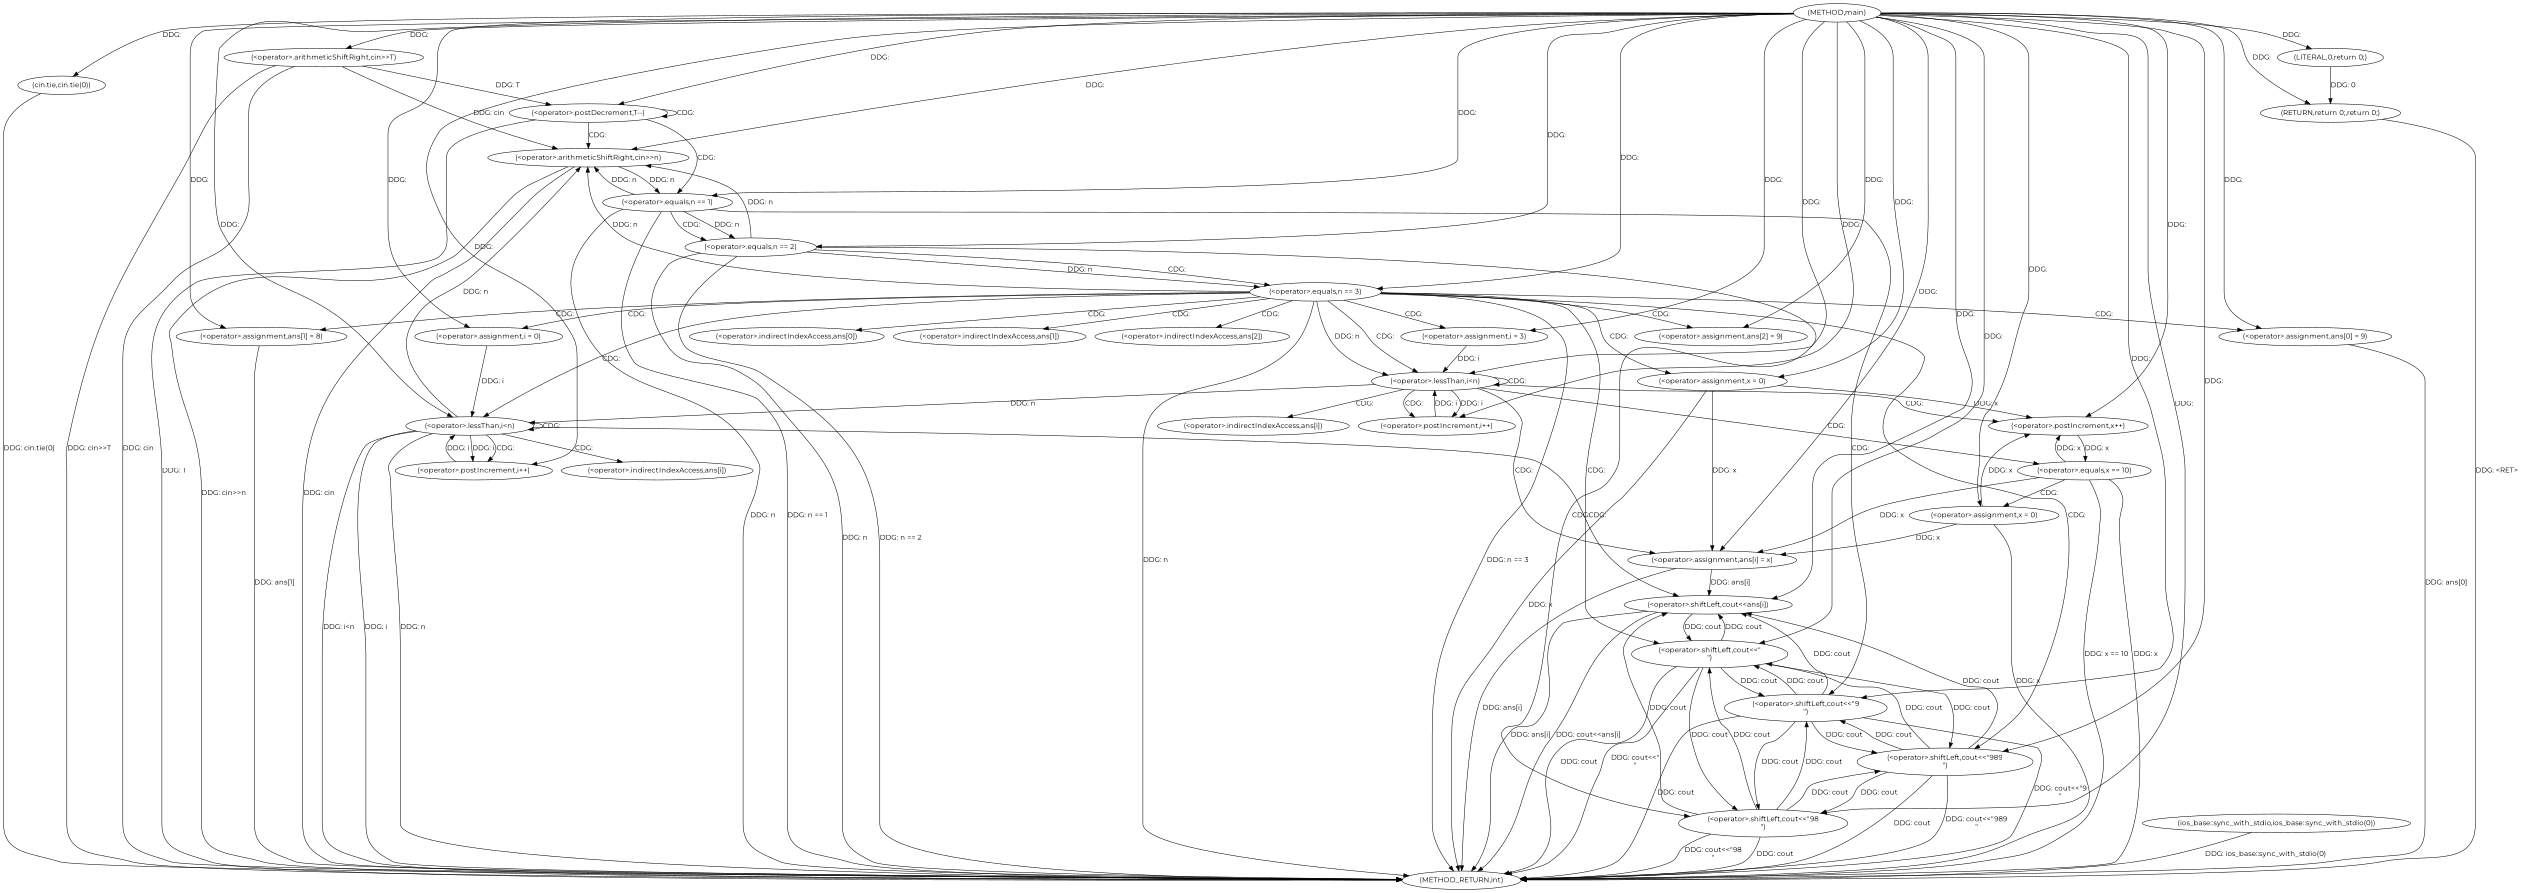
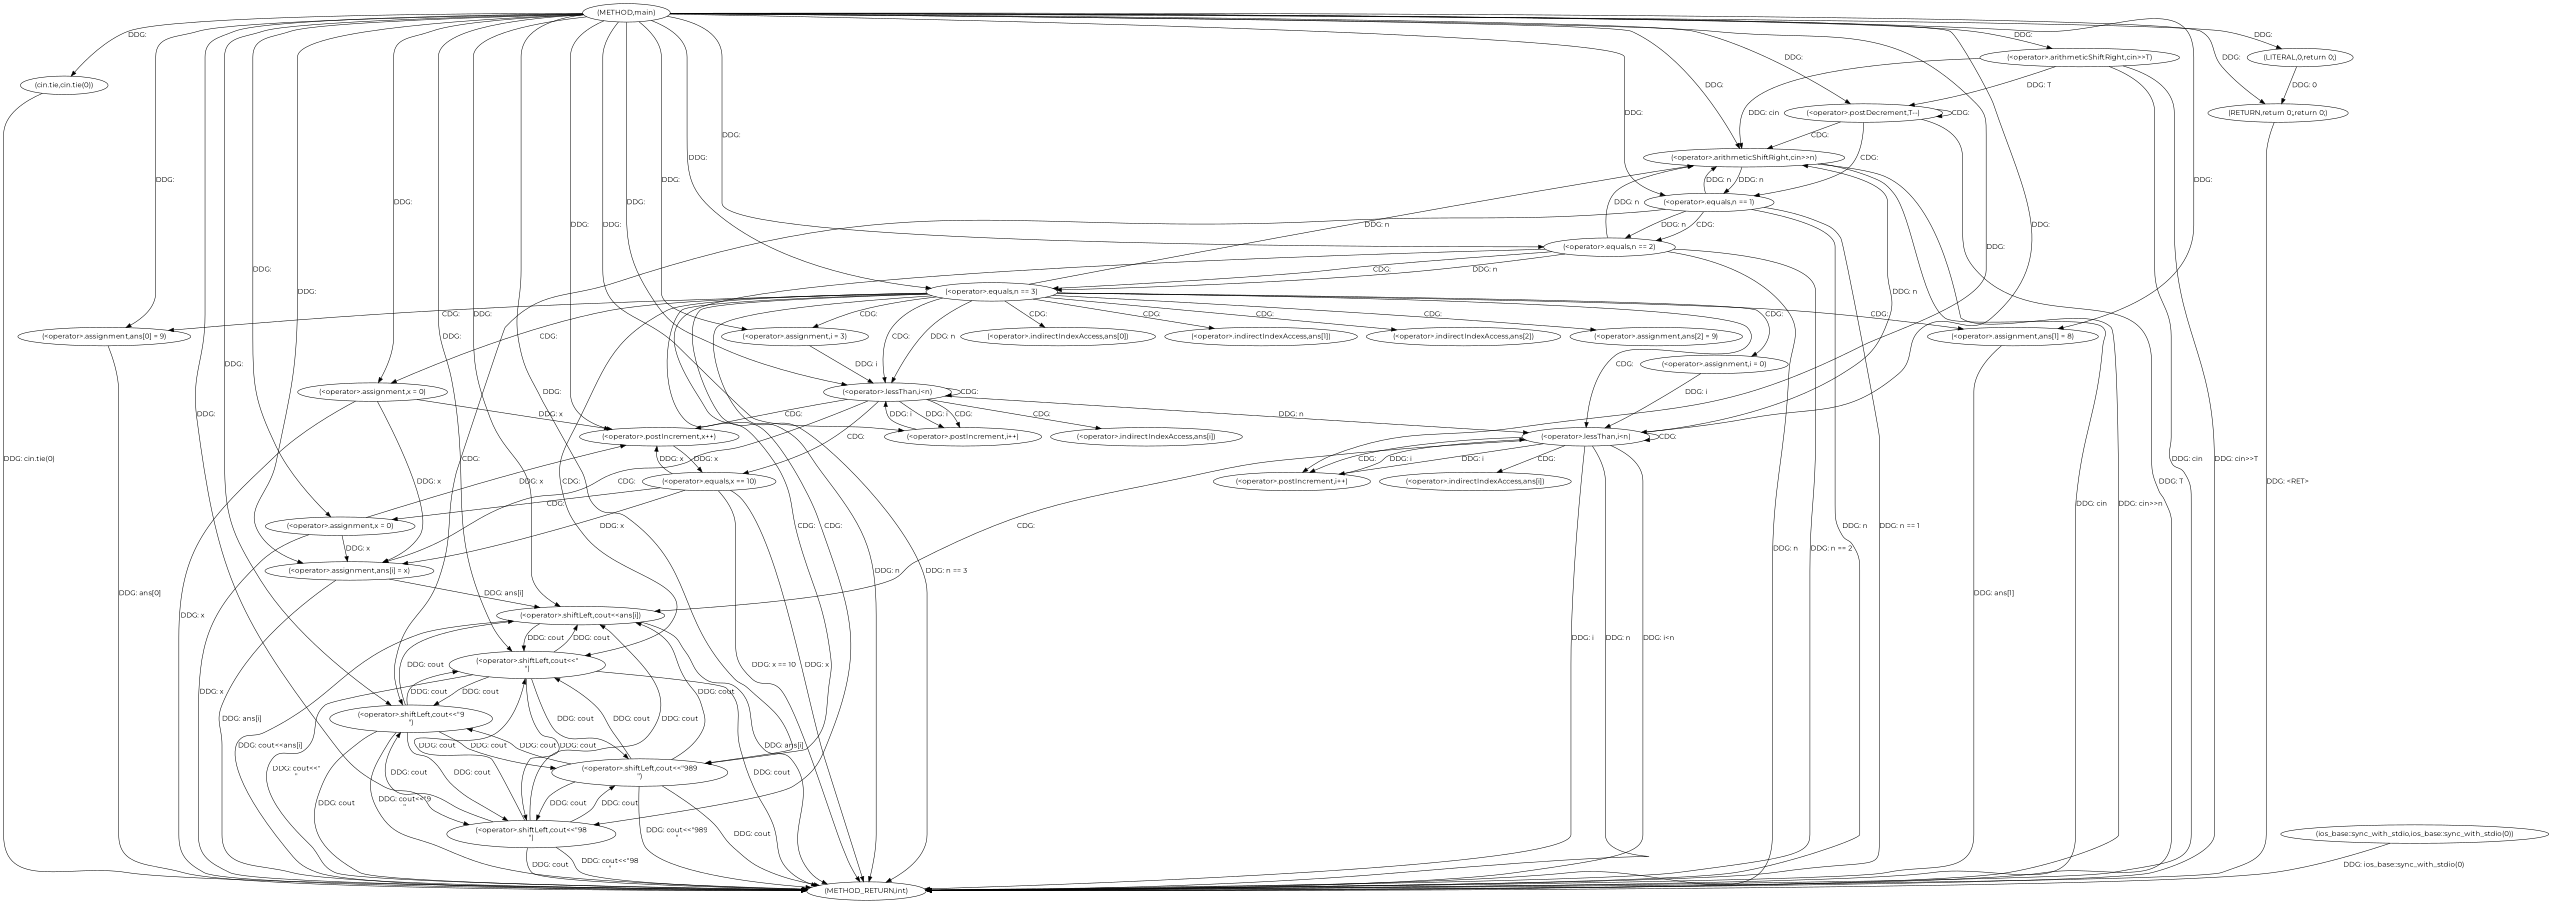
(945, 15) -> none
(1865, 199) -> none
